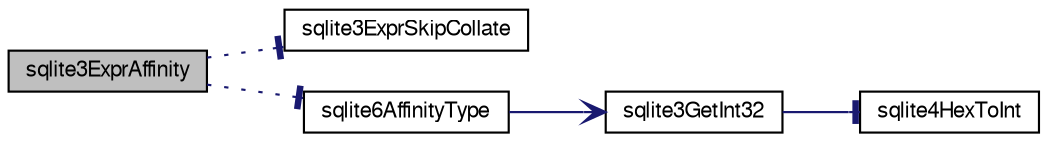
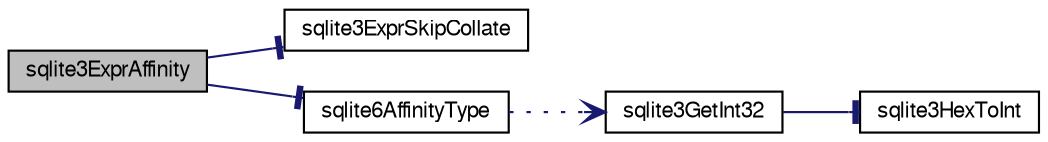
(240, 53) -> (240, 53)
(250, 91) -> (250, 91)
(546, 112) -> (546, 112)
(950, 112) -> (950, 112)
